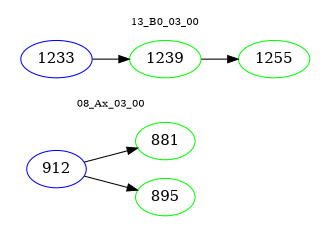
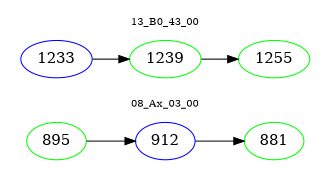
(165, 22) -> (165, 22)
(106, 182) -> (106, 141)
